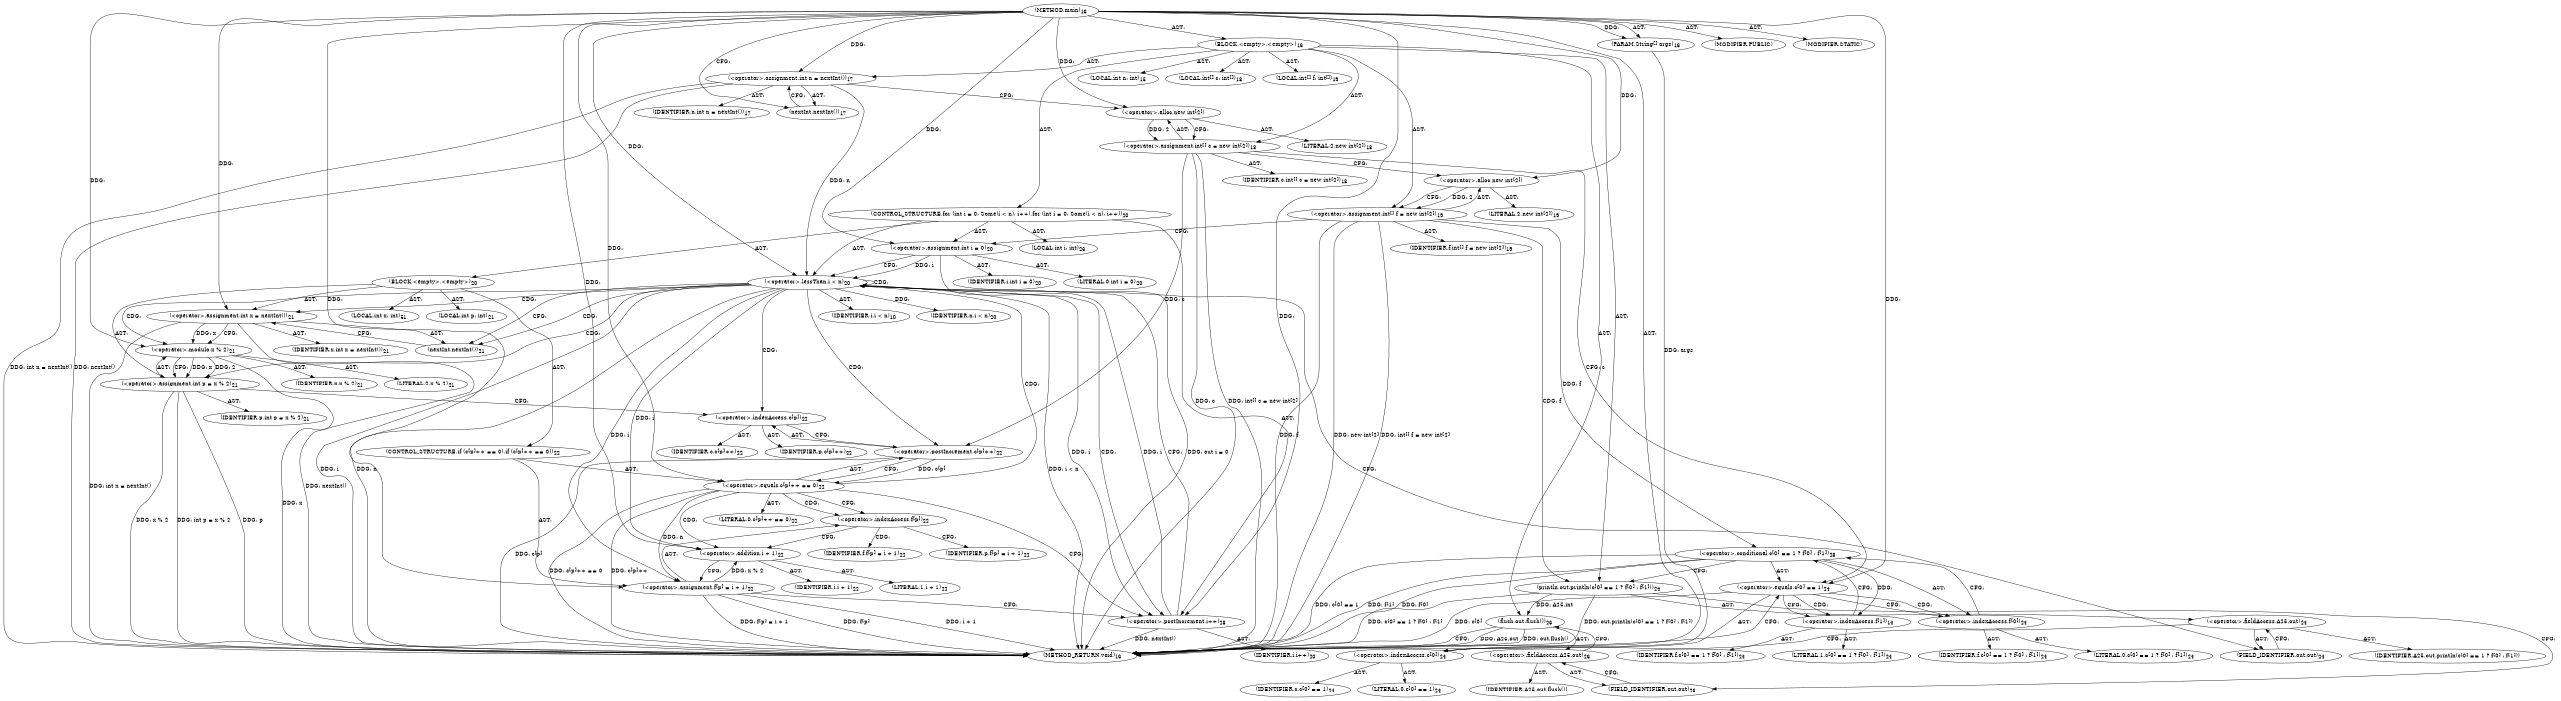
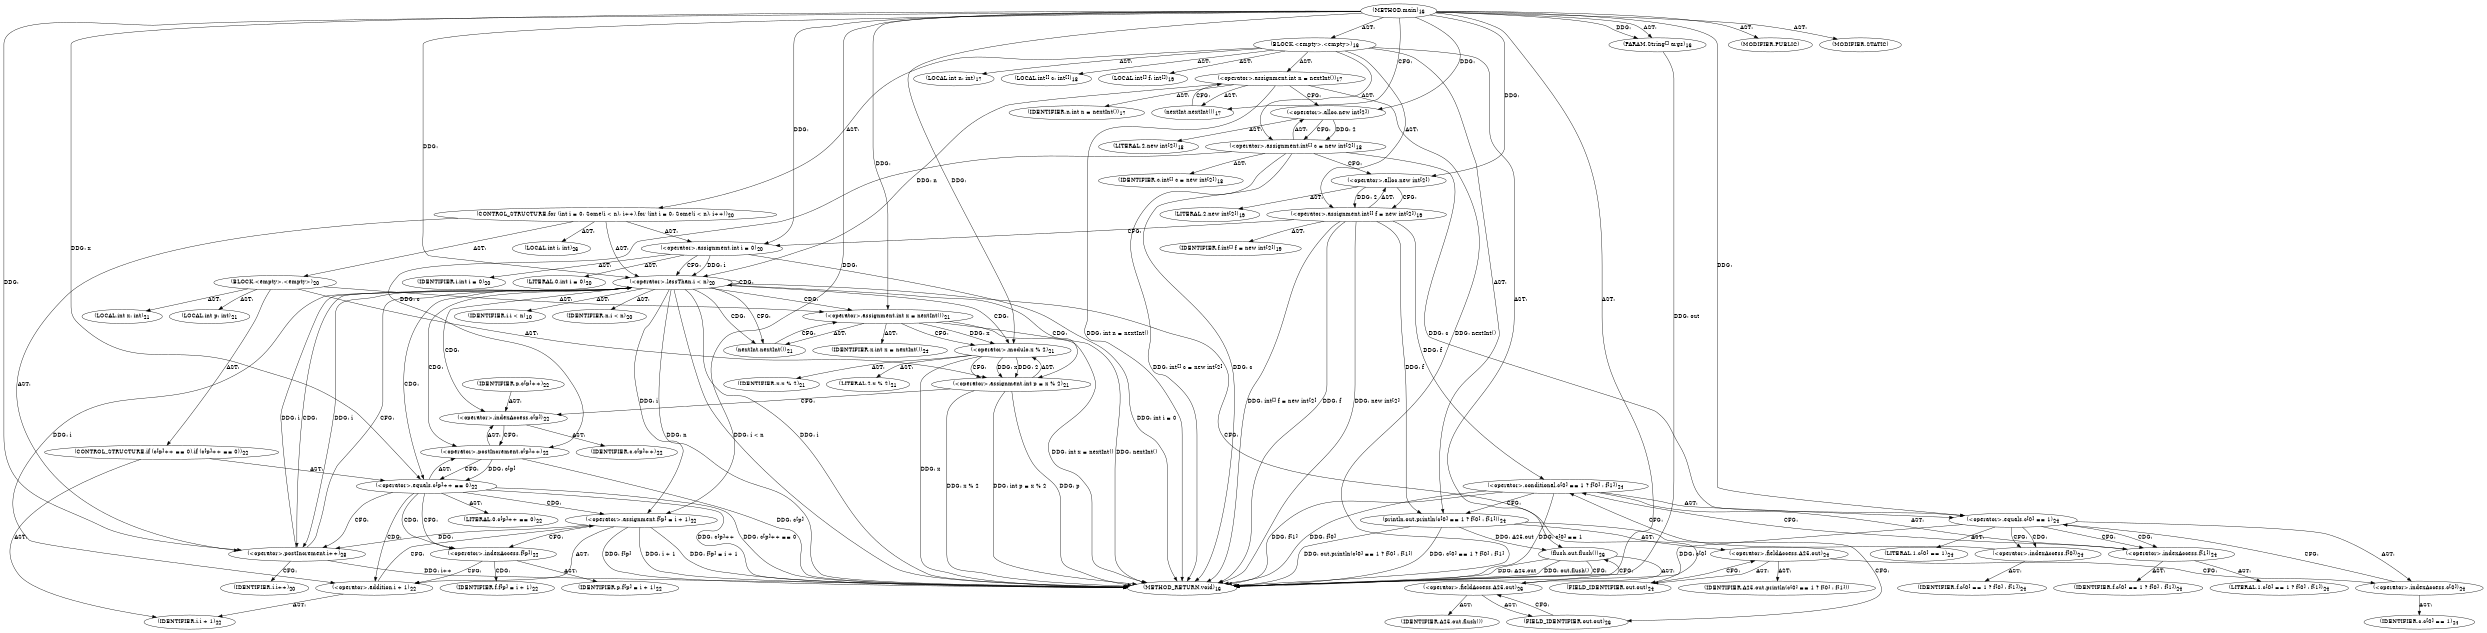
(907, 20) -> none
(1143, 78) -> (979, 78)
(564, 94) -> none
(616, 249) -> (81, 249)
(903, 300) -> (644, 300)
(404, 316) -> (147, 316)
(386, 350) -> (926, 350)
(1679, 350) -> (1687, 317)
(1596, 367) -> (1439, 333)
(1552, 401) -> (1415, 367)
(1028, 402) -> (442, 301)
(265, 418) -> none
(767, 438) -> (509, 400)
(1208, 452) -> (1157, 418)
(673, 537) -> (555, 503)
(950, 537) -> (572, 571)
(537, 552) -> (11, 552)
(672, 554) -> (557, 537)
(1833, 554) -> (1621, 486)
none -> (1919, 554)
(748, 571) -> (583, 554)
(1898, 579) -> none
(920, 588) -> none
(1886, 588) -> (1919, 520)
(1012, 605) -> (447, 537)
(1555, 605) -> (1515, 537)
(1890, 622) -> (2214, 554)
(1156, 639) -> (438, 571)
(1245, 639) -> (291, 571)
(2144, 656) -> none
(1407, 690) -> none
